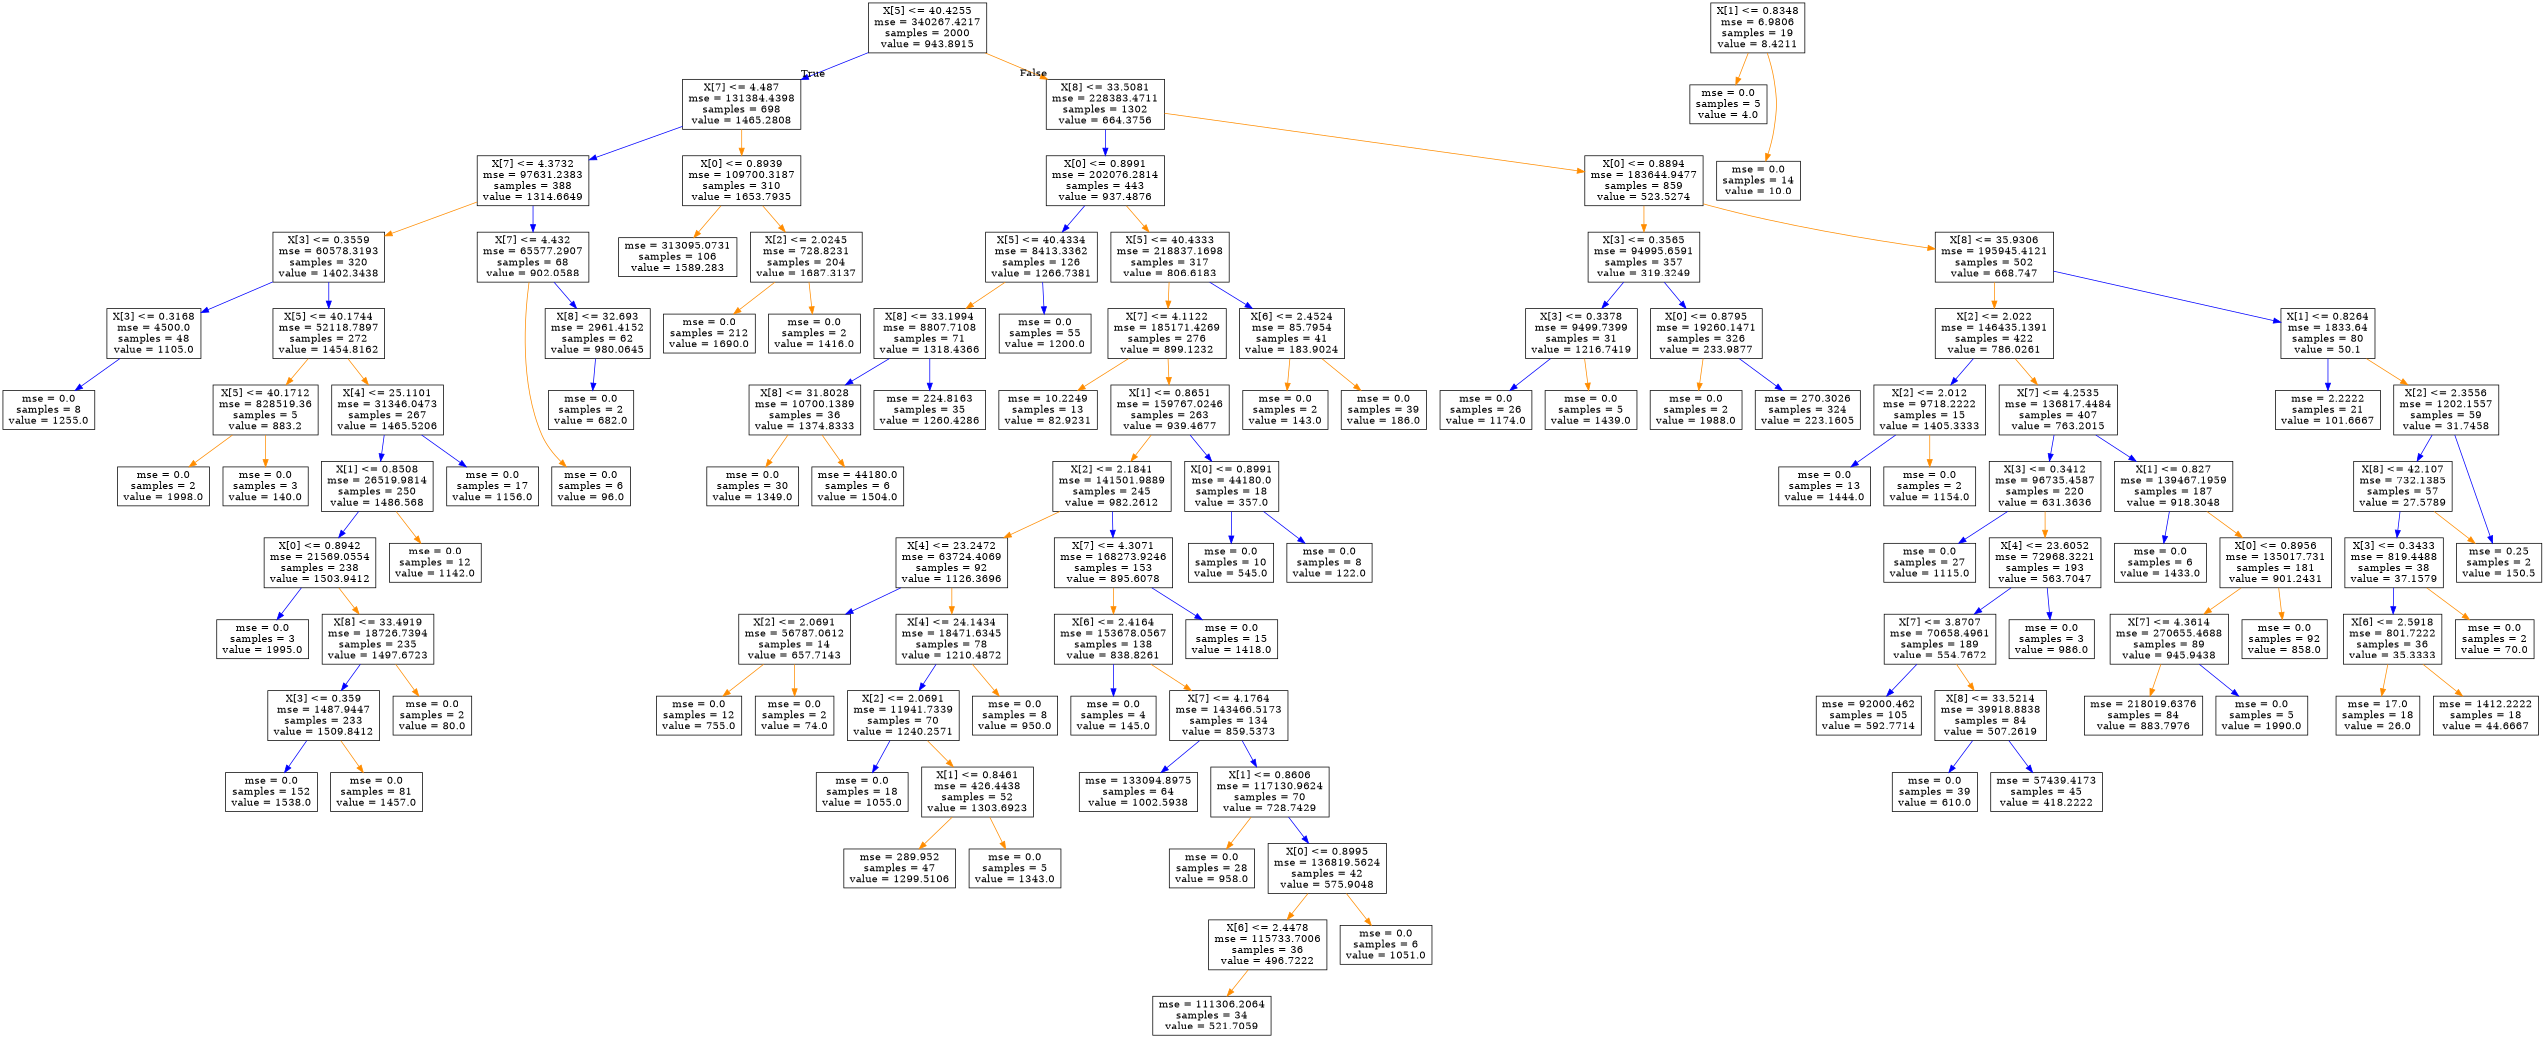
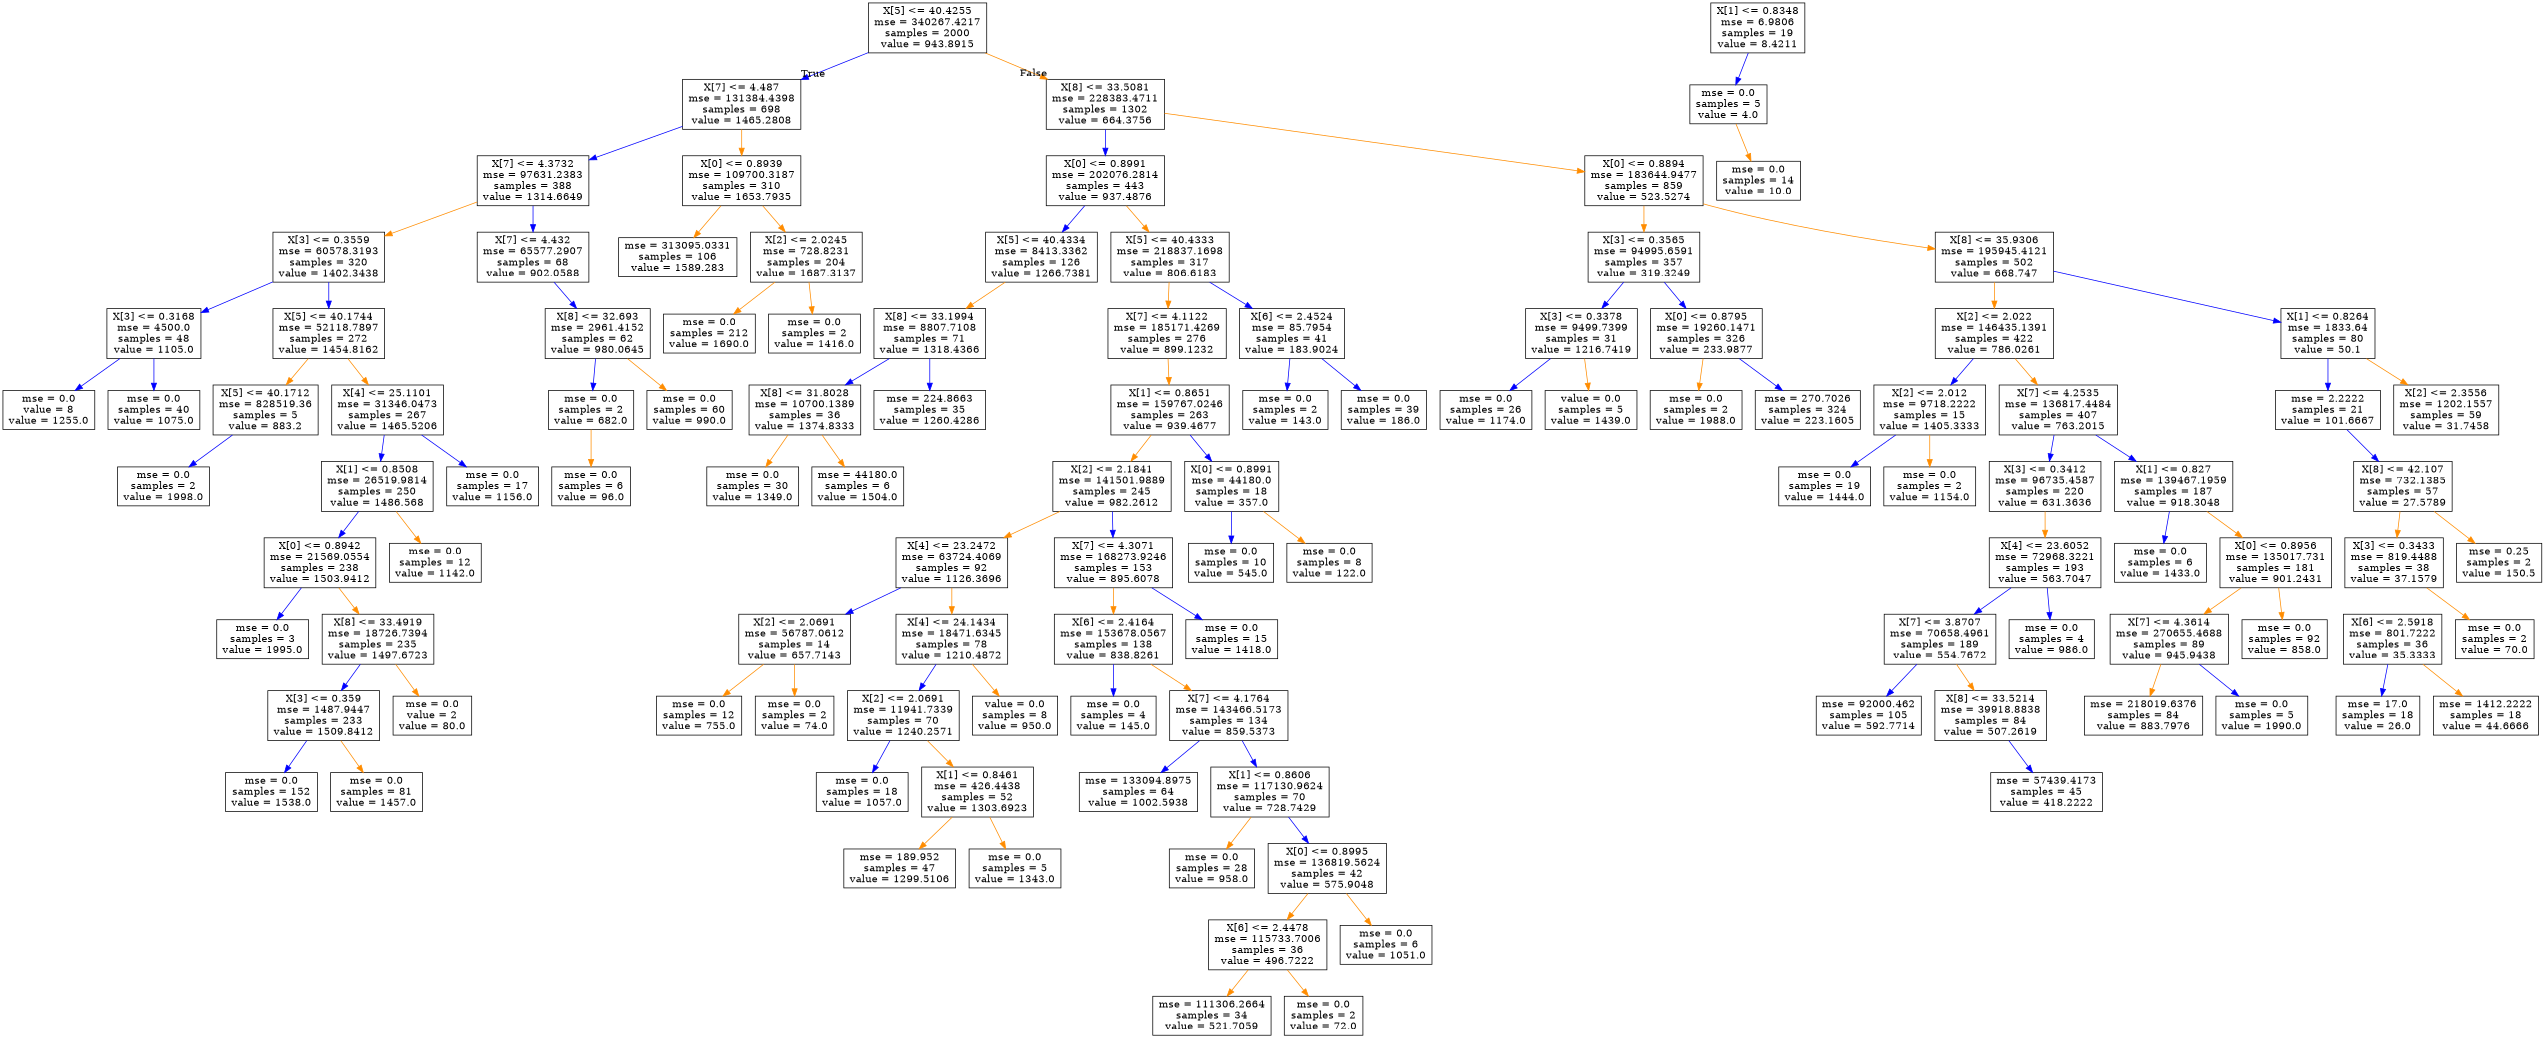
(1743, 65) -> (1743, 65)
(1776, 103) -> (1742, 139)
(678, 257) -> (678, 257)
(1045, 334) -> none
(1289, 371) -> (1289, 371)
(1338, 372) -> (1338, 372)
(527, 376) -> (591, 444)
(49, 410) -> (49, 410)
none -> (154, 410)
none -> (690, 410)
(930, 410) -> (930, 410)
(1048, 410) -> none
(1591, 410) -> (1591, 410)
(1808, 410) -> (1808, 410)
(2426, 445) -> (2360, 443)
(214, 449) -> (214, 449)
(266, 486) -> none
(1825, 486) -> (1825, 486)
(2472, 486) -> none
(2399, 521) -> (2399, 521)
(1281, 525) -> (1281, 525)
(1930, 563) -> none
(2393, 597) -> none
(2052, 639) -> (2052, 639)
(2385, 677) -> (2385, 677)
(432, 716) -> (432, 716)
(1015, 716) -> (1015, 716)
(2486, 716) -> (2486, 716)
(862, 792) -> (862, 792)
(1935, 792) -> none
(900, 868) -> (900, 868)
(1212, 1016) -> (1212, 1016)
none -> (1324, 1016)
